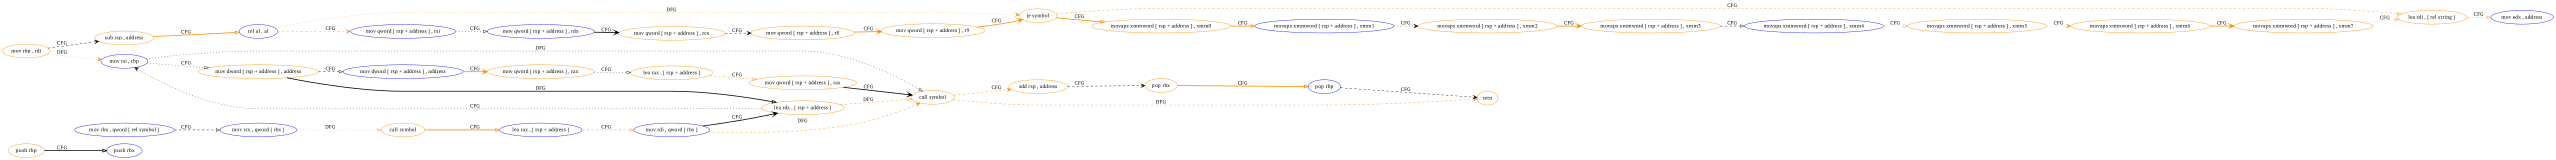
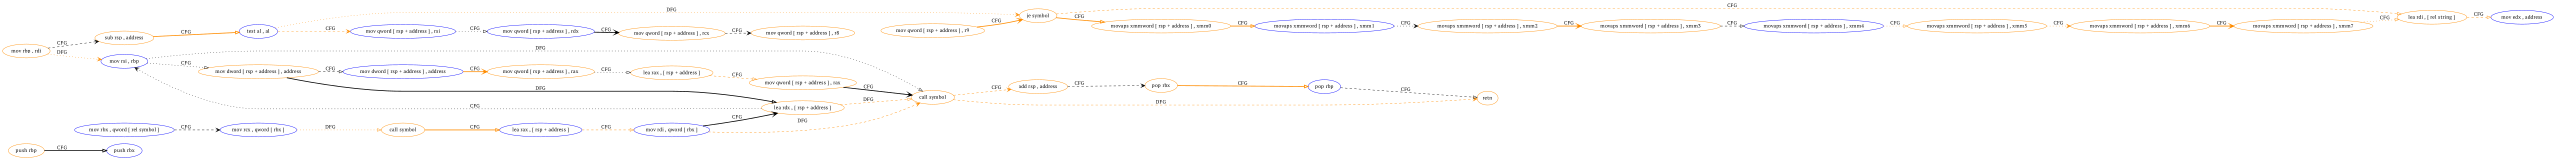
(258, 31) -> (258, 31)
(866, 32) -> none
(1407, 92) -> (1407, 92)
(195, 130) -> (195, 130)
